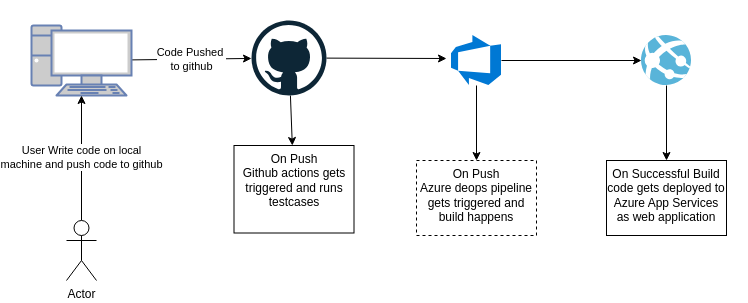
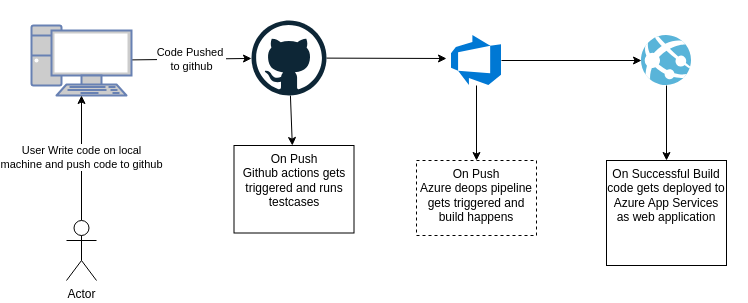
(667, 198) -> (667, 213)
